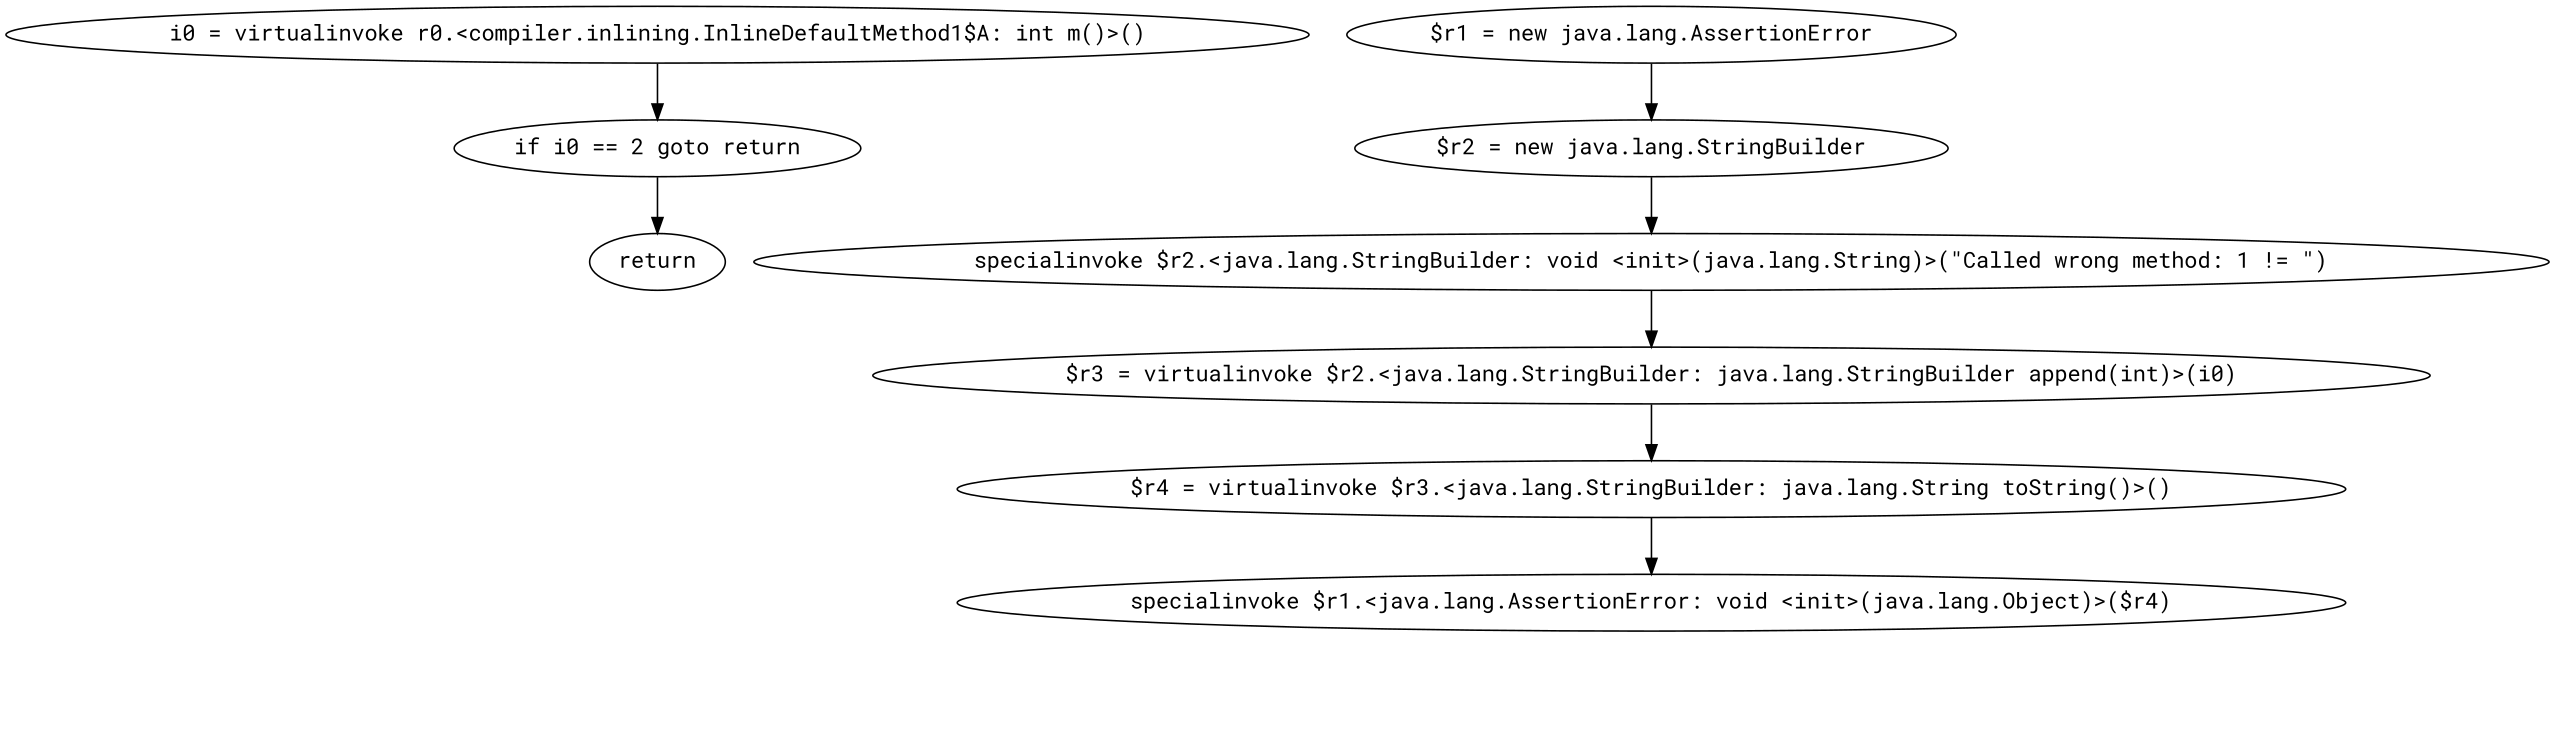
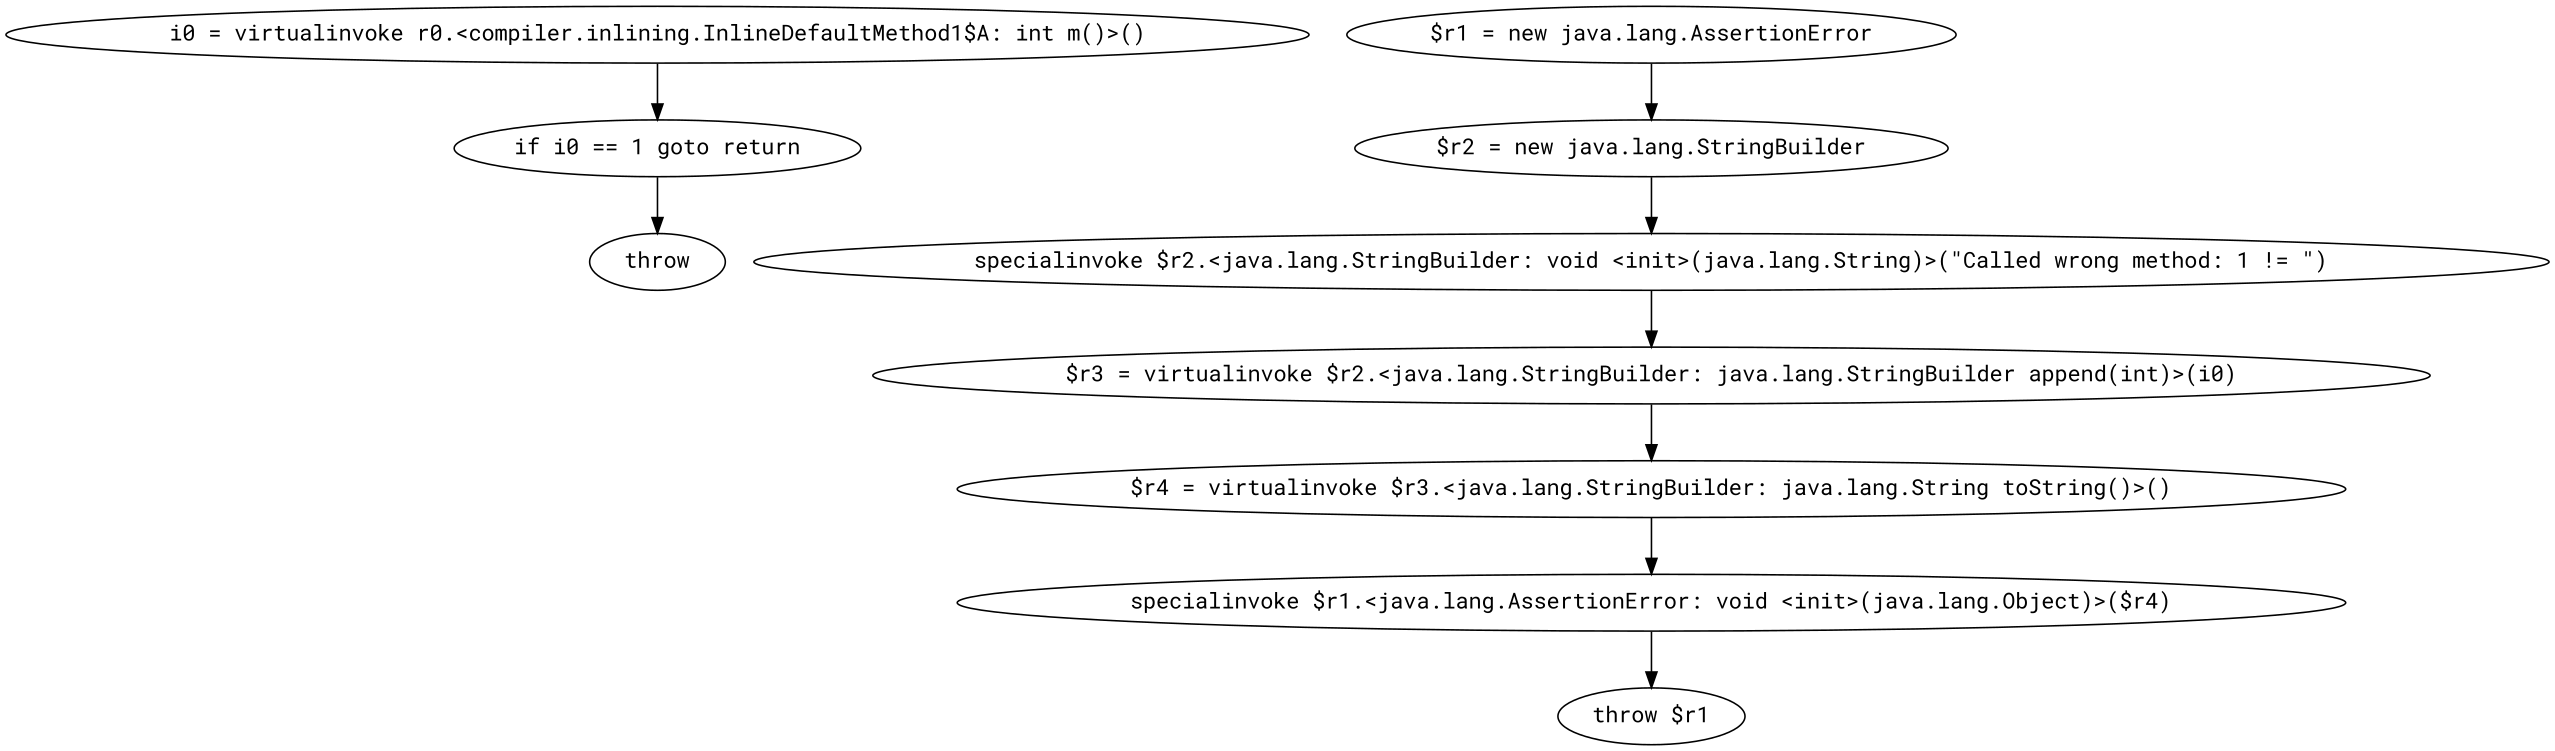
(657, 148) -> (657, 148)
(657, 262) -> (657, 262)
none -> (1651, 716)
